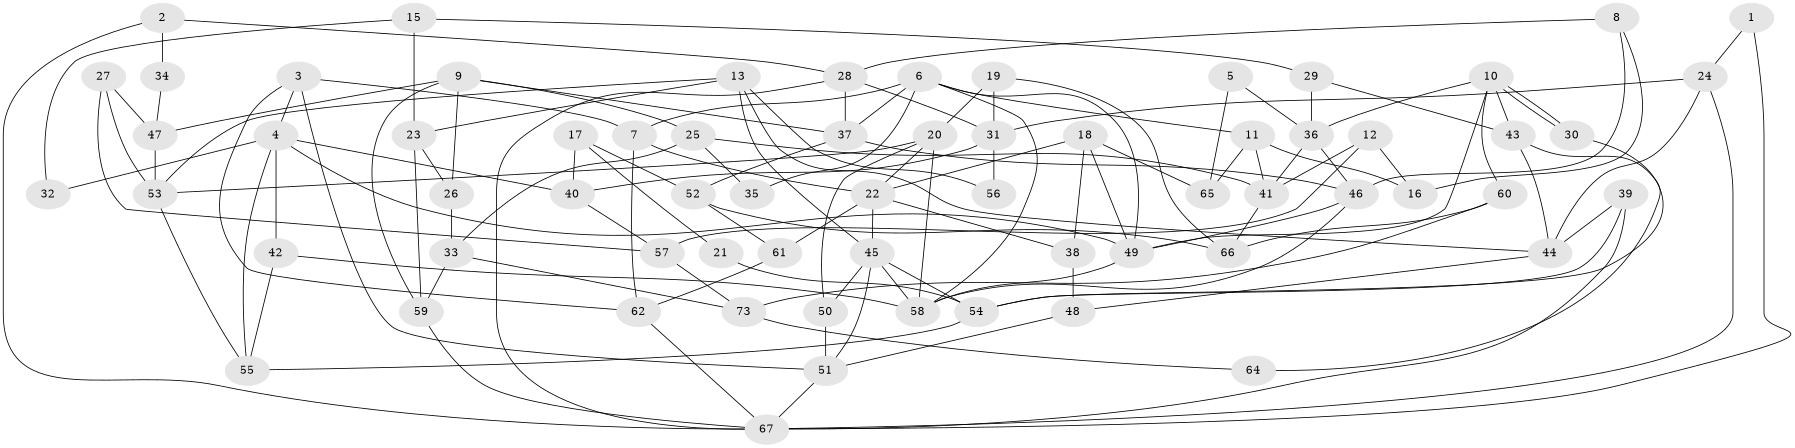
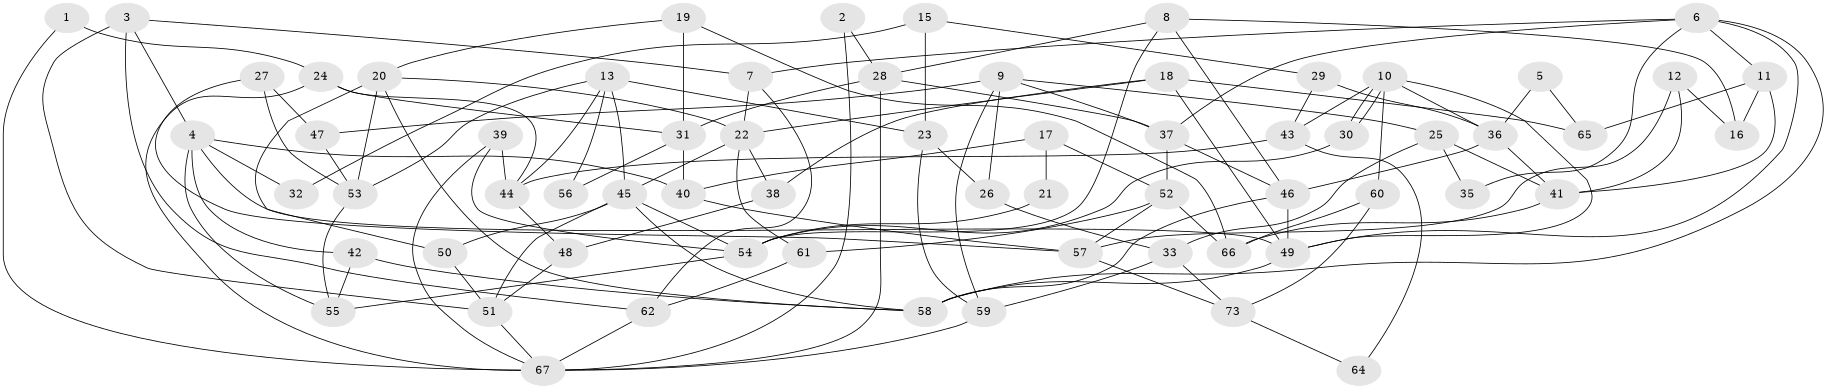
(163, 77) -> none
none -> (1067, 213)
none -> (1124, 224)
